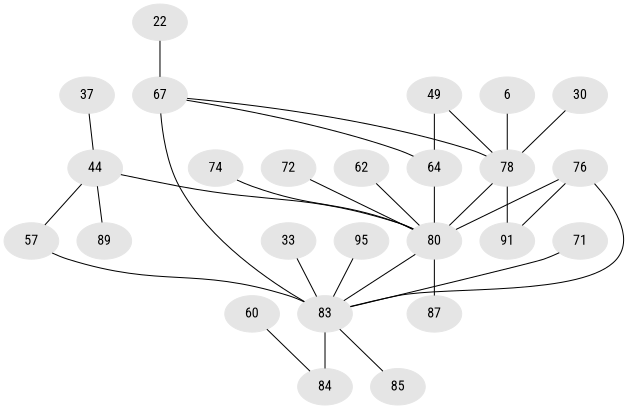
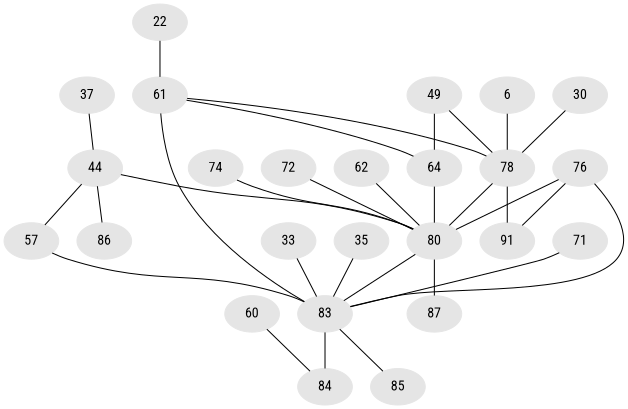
(160, 95) -> (160, 95)
(104, 241) -> (104, 241)
(361, 241) -> (361, 241)
